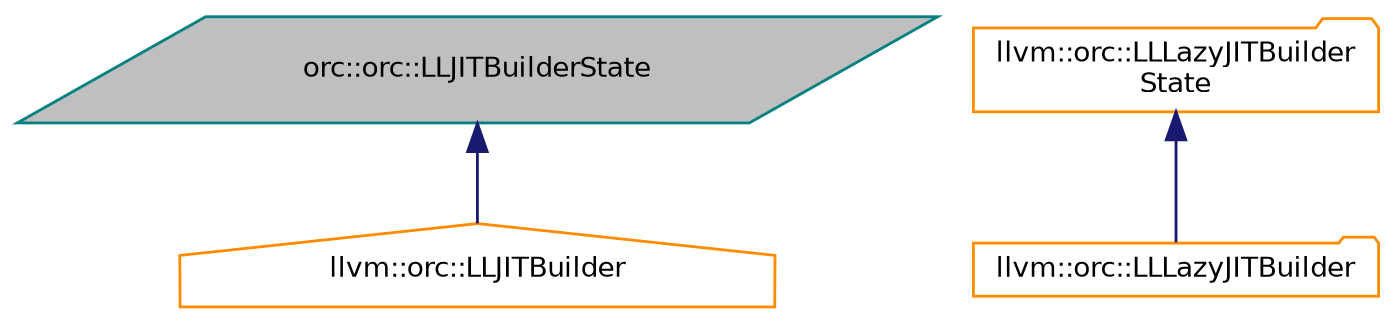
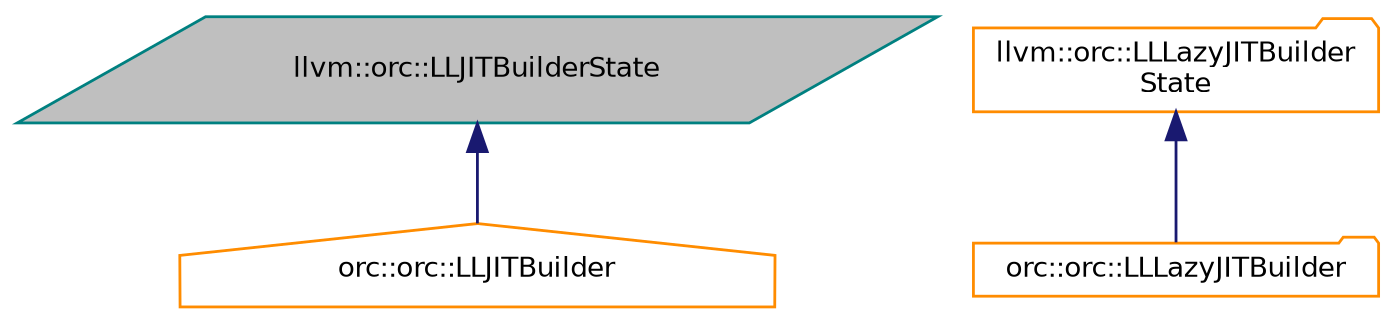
(477, 70) -> (477, 70)
(477, 270) -> (477, 270)
(1176, 270) -> (1176, 270)
